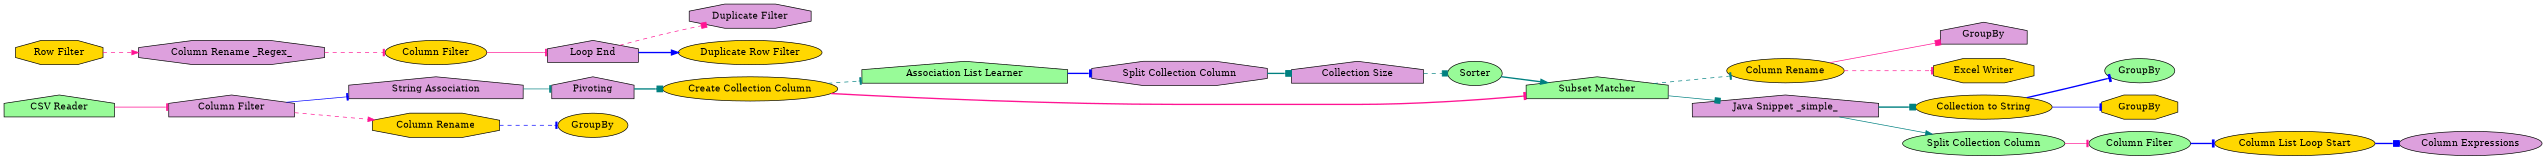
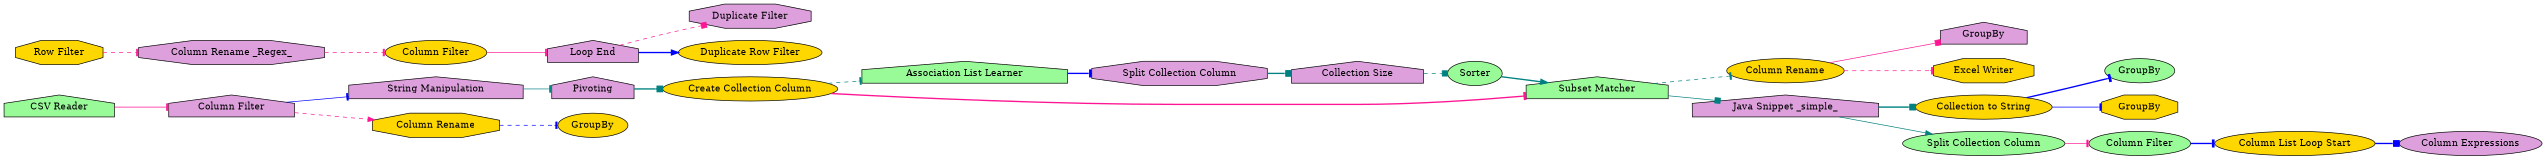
(119, 53) -> (119, 53)
(436, 89) -> (436, 89)
